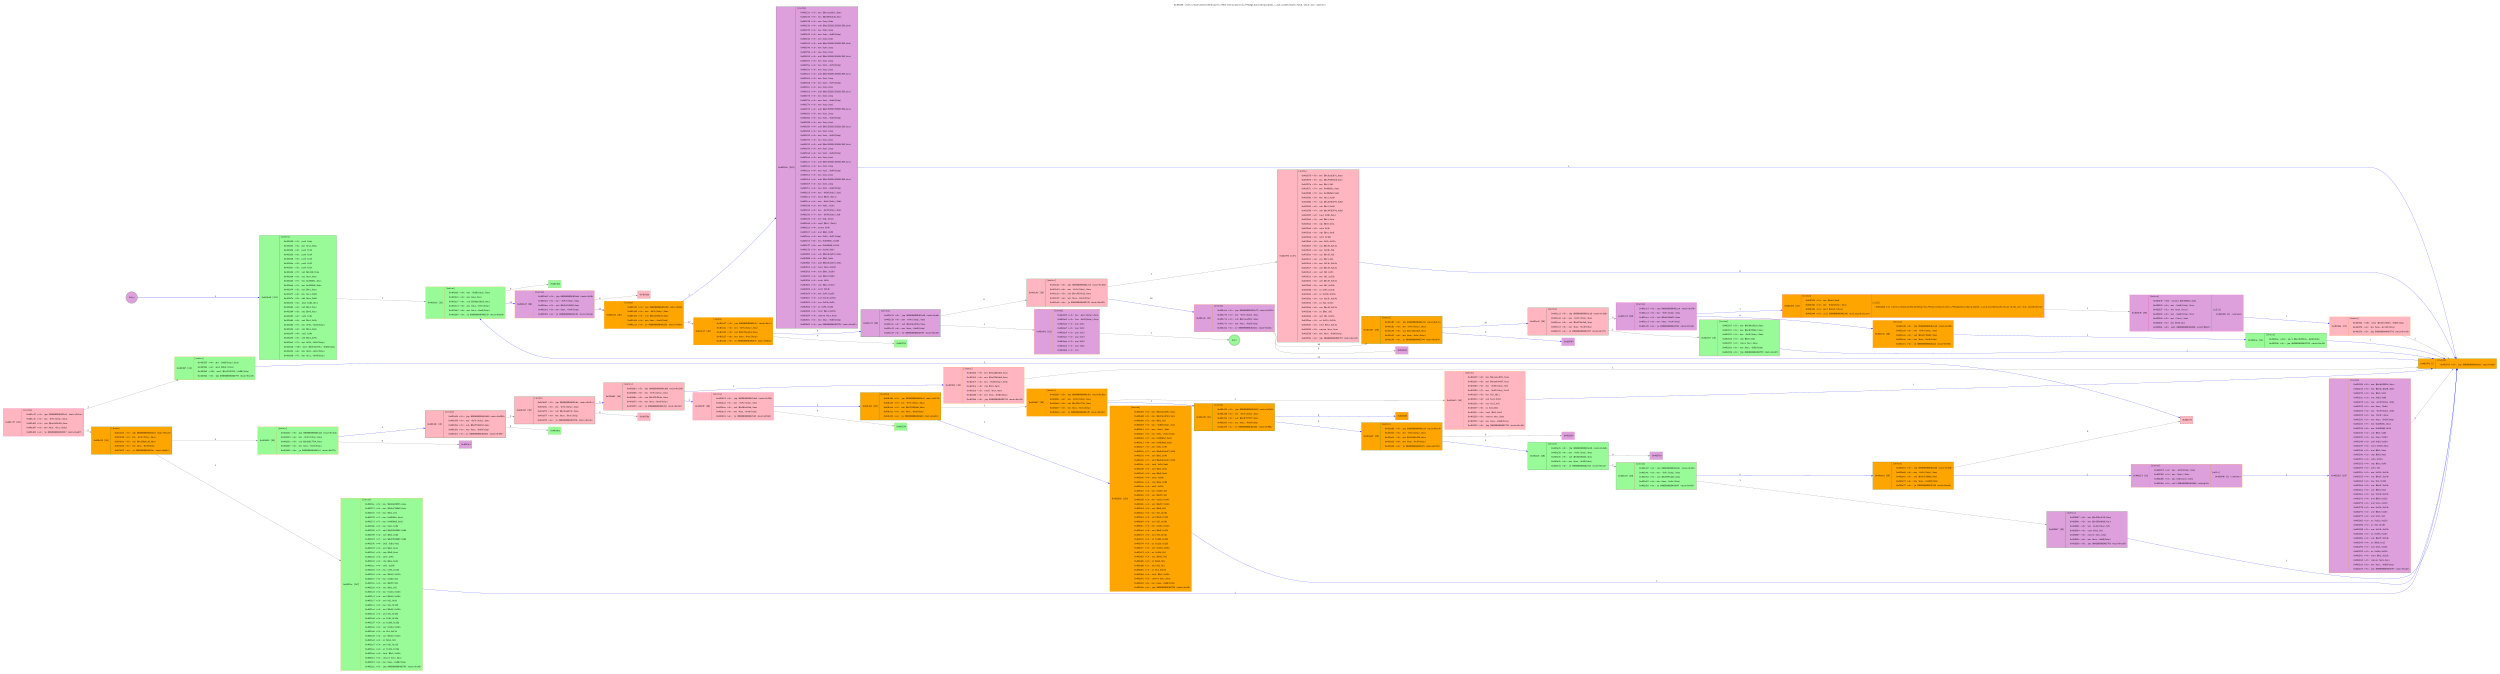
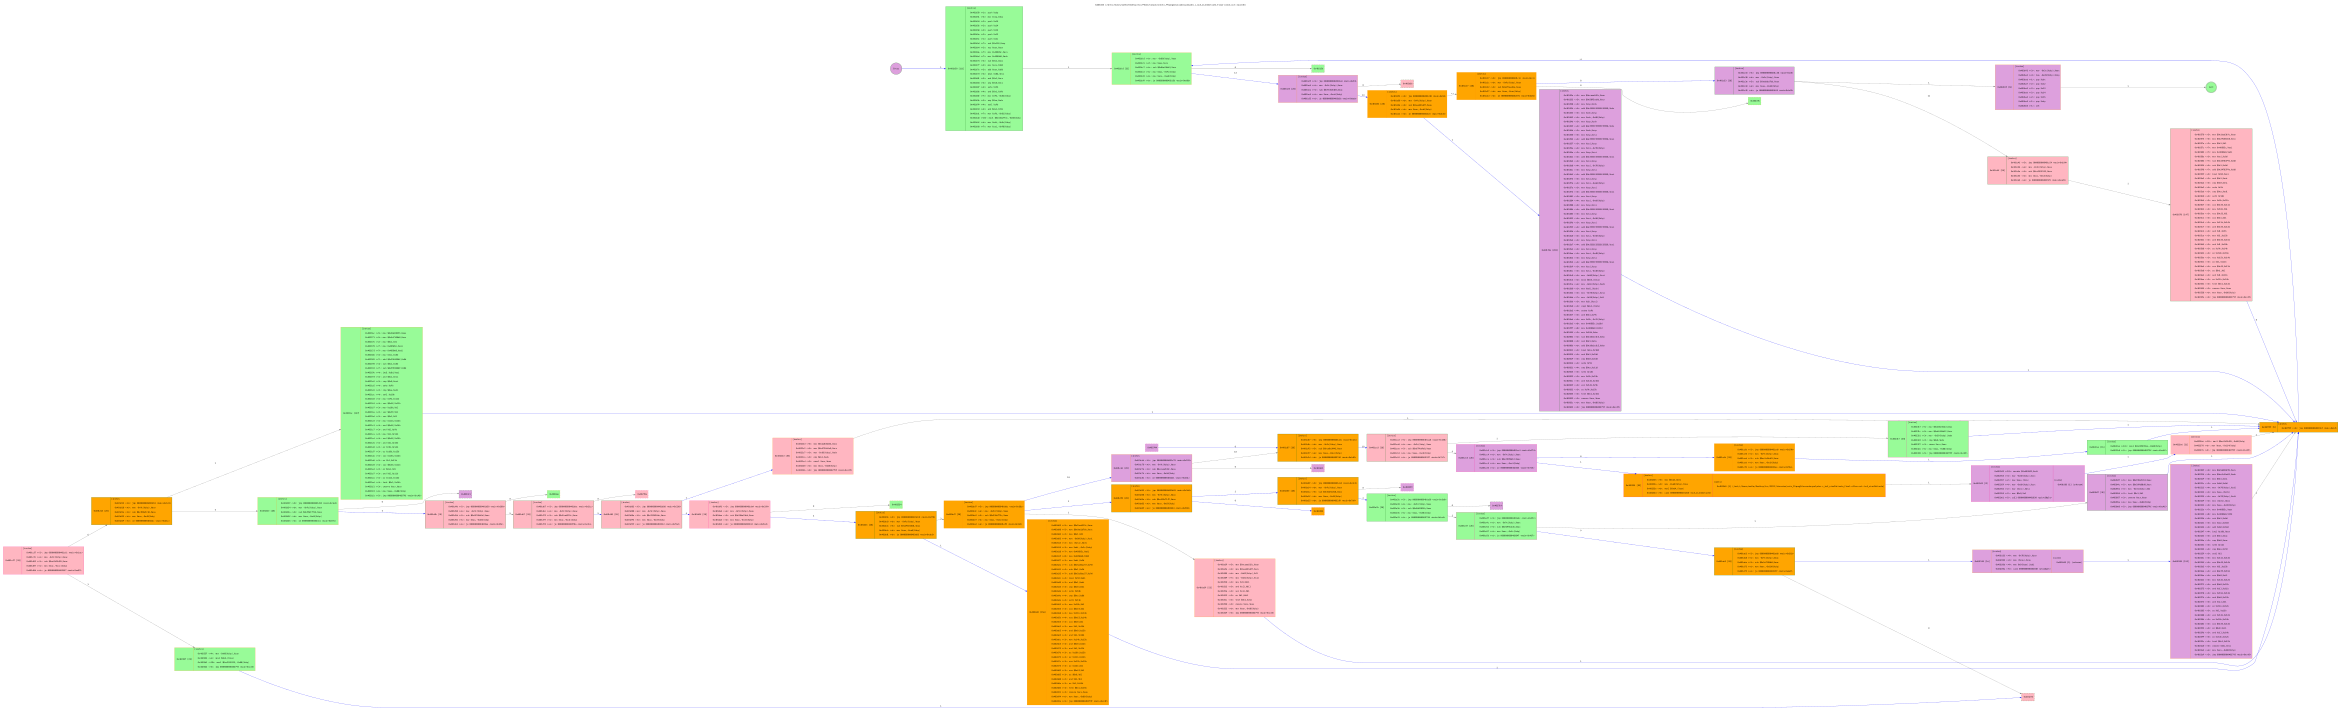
(1150, 305) -> (1067, 489)
(1501, 337) -> (1217, 448)
